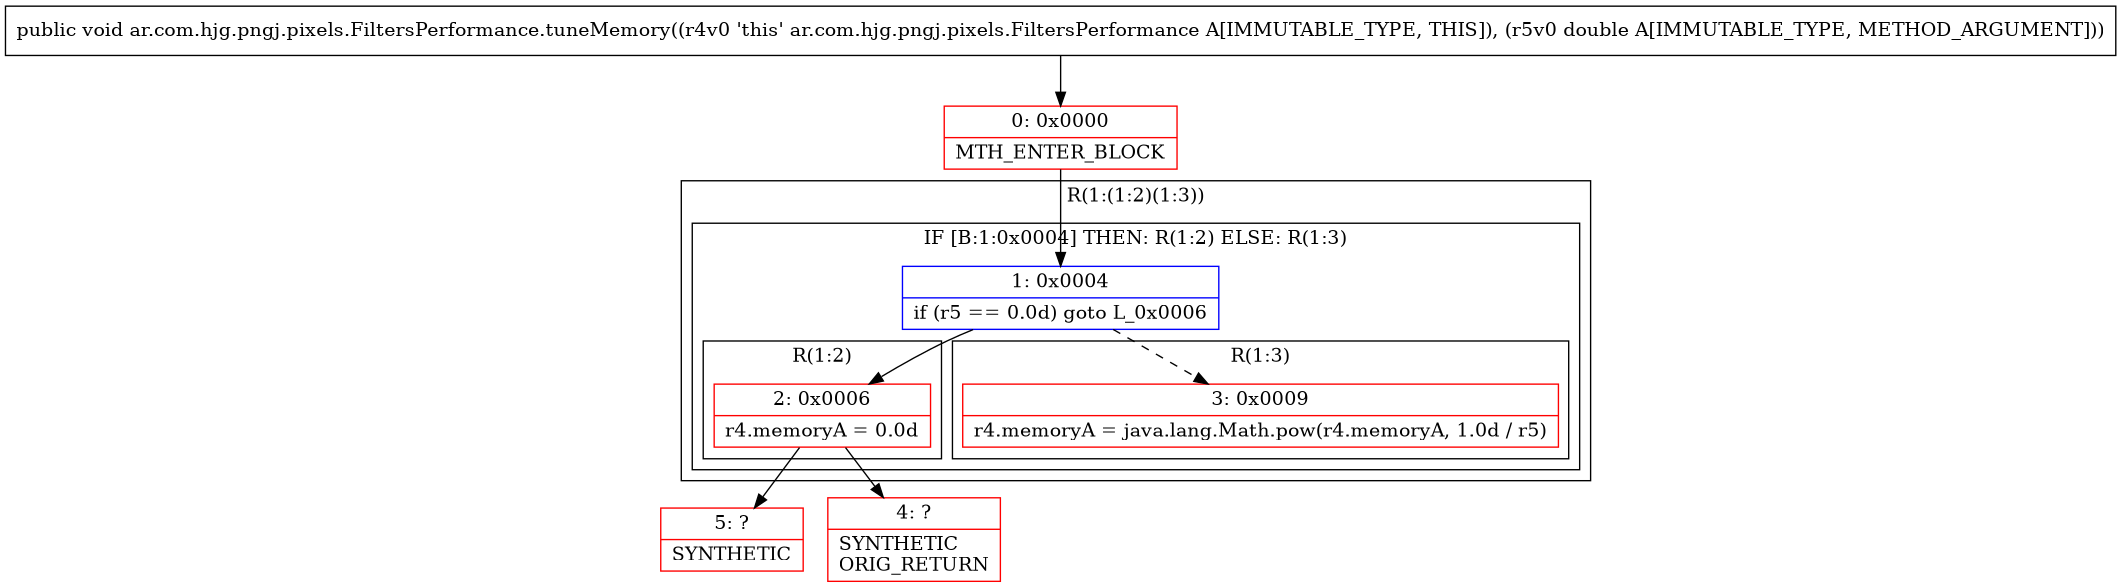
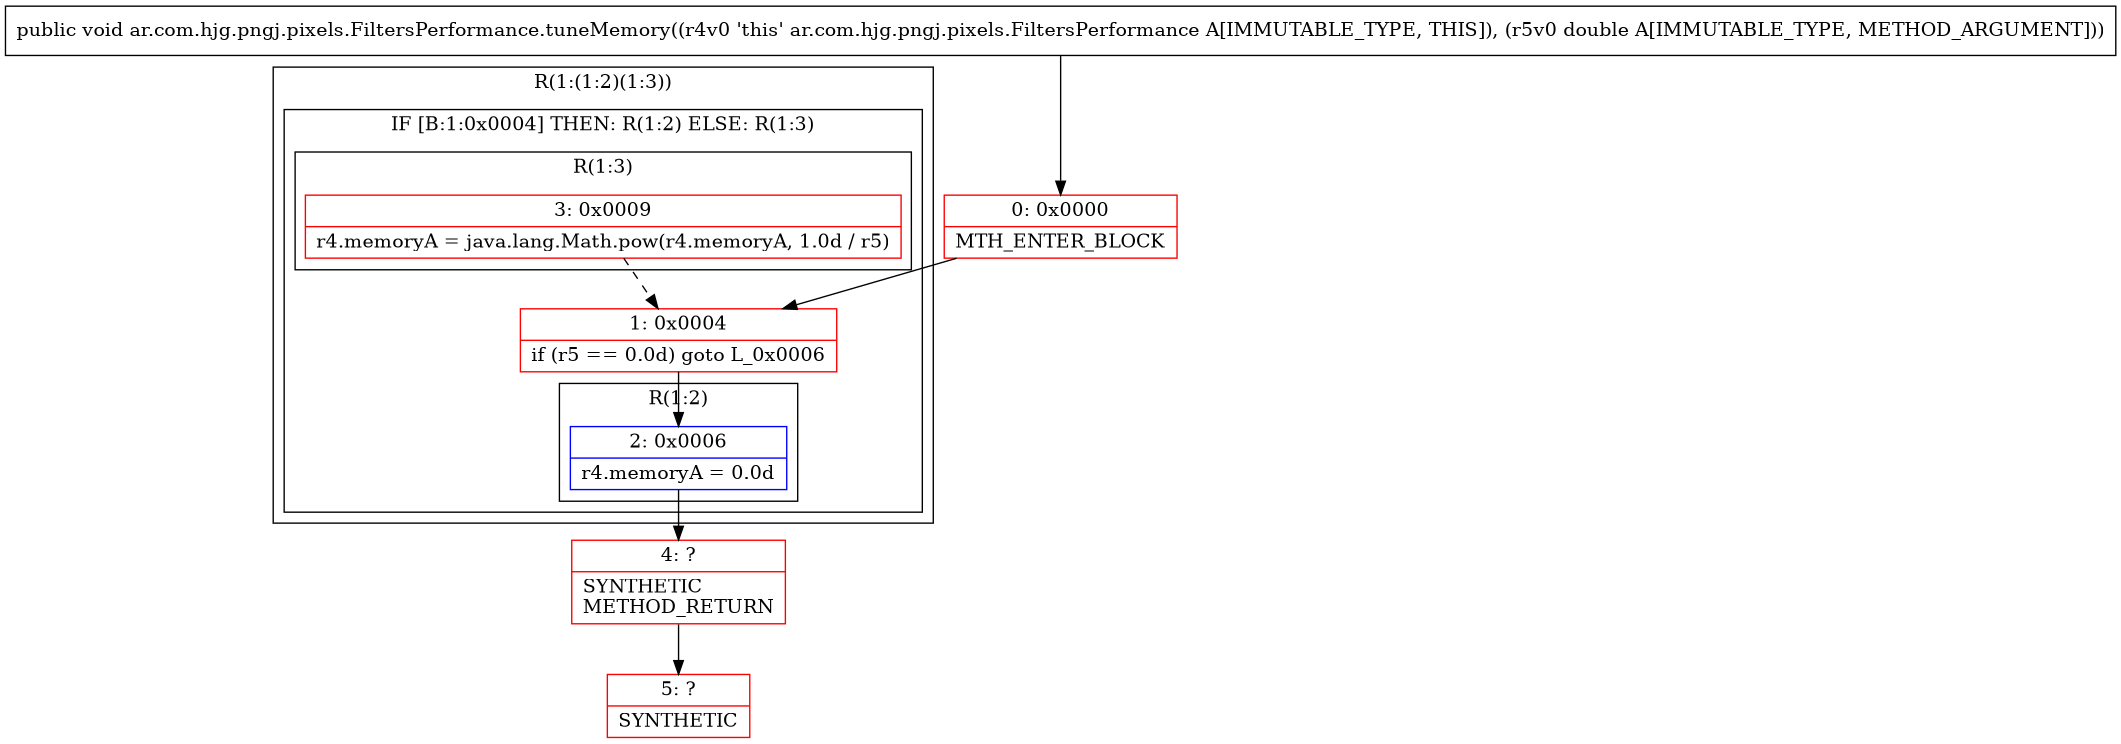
(1061, 298) -> (679, 340)
(1155, 353) -> (638, 279)
(822, 416) -> (679, 458)
(781, 472) -> (679, 642)
(914, 565) -> (679, 607)
